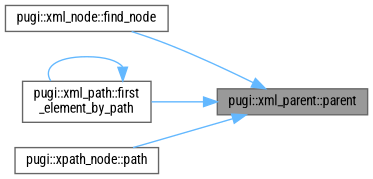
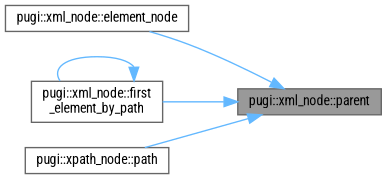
(87, 18) -> (97, 18)
(87, 102) -> (97, 102)
(292, 102) -> (310, 102)
